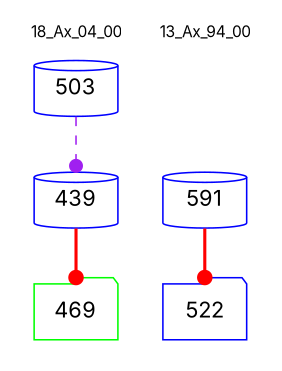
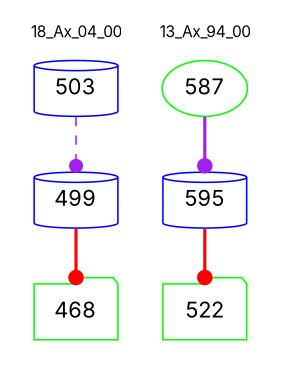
none -> (205, 88)
(76, 200) -> (76, 200)
(205, 200) -> (205, 200)
(76, 312) -> (76, 312)
(205, 312) -> (205, 312)
